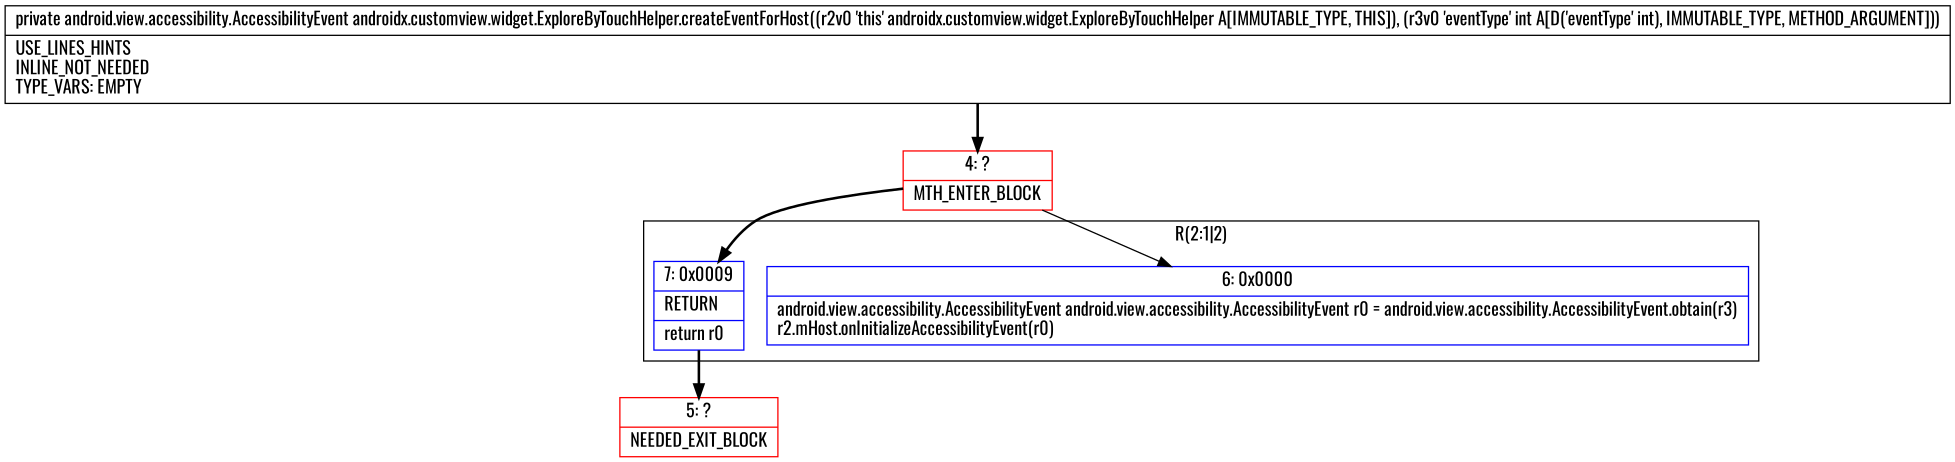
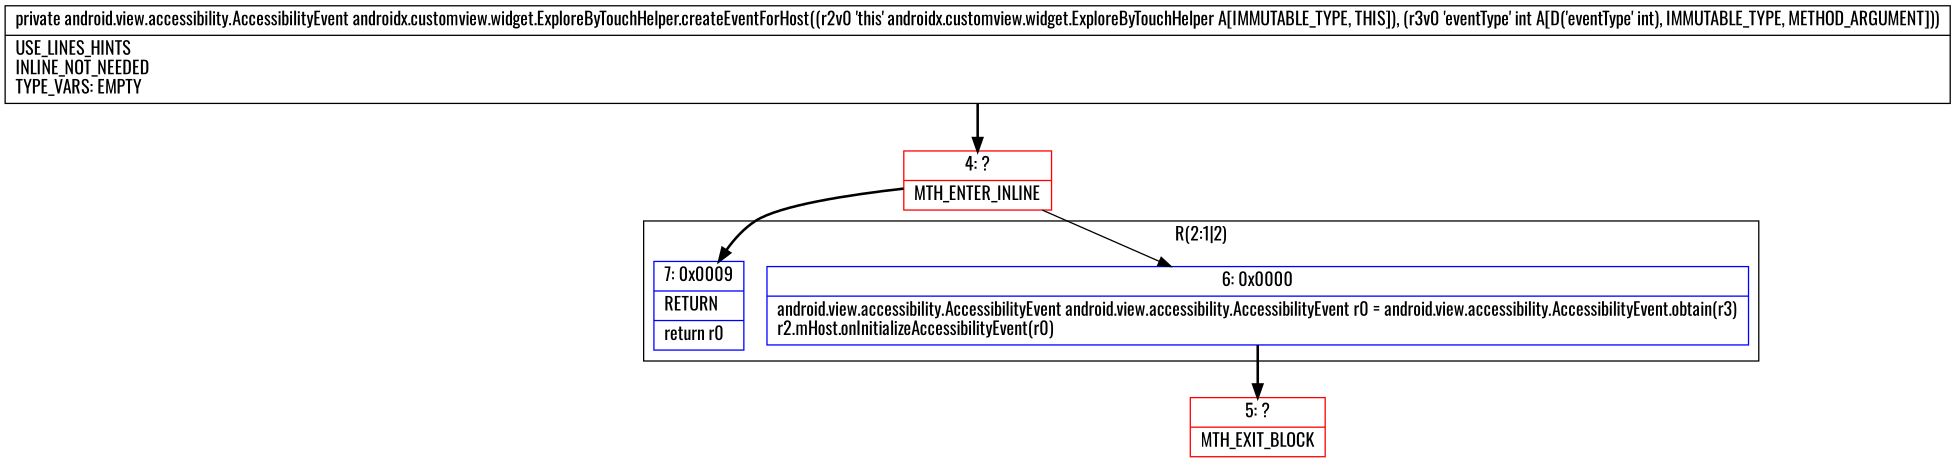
(978, 195) -> (978, 195)
(699, 369) -> (1258, 369)
(699, 441) -> (1258, 441)
